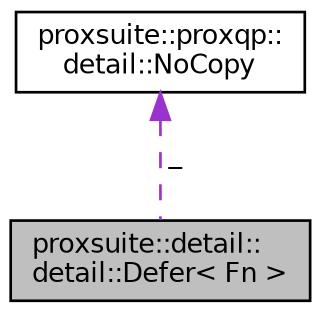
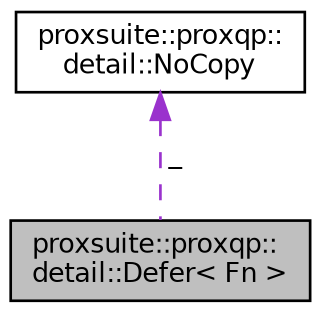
(160, 261) -> (160, 261)
